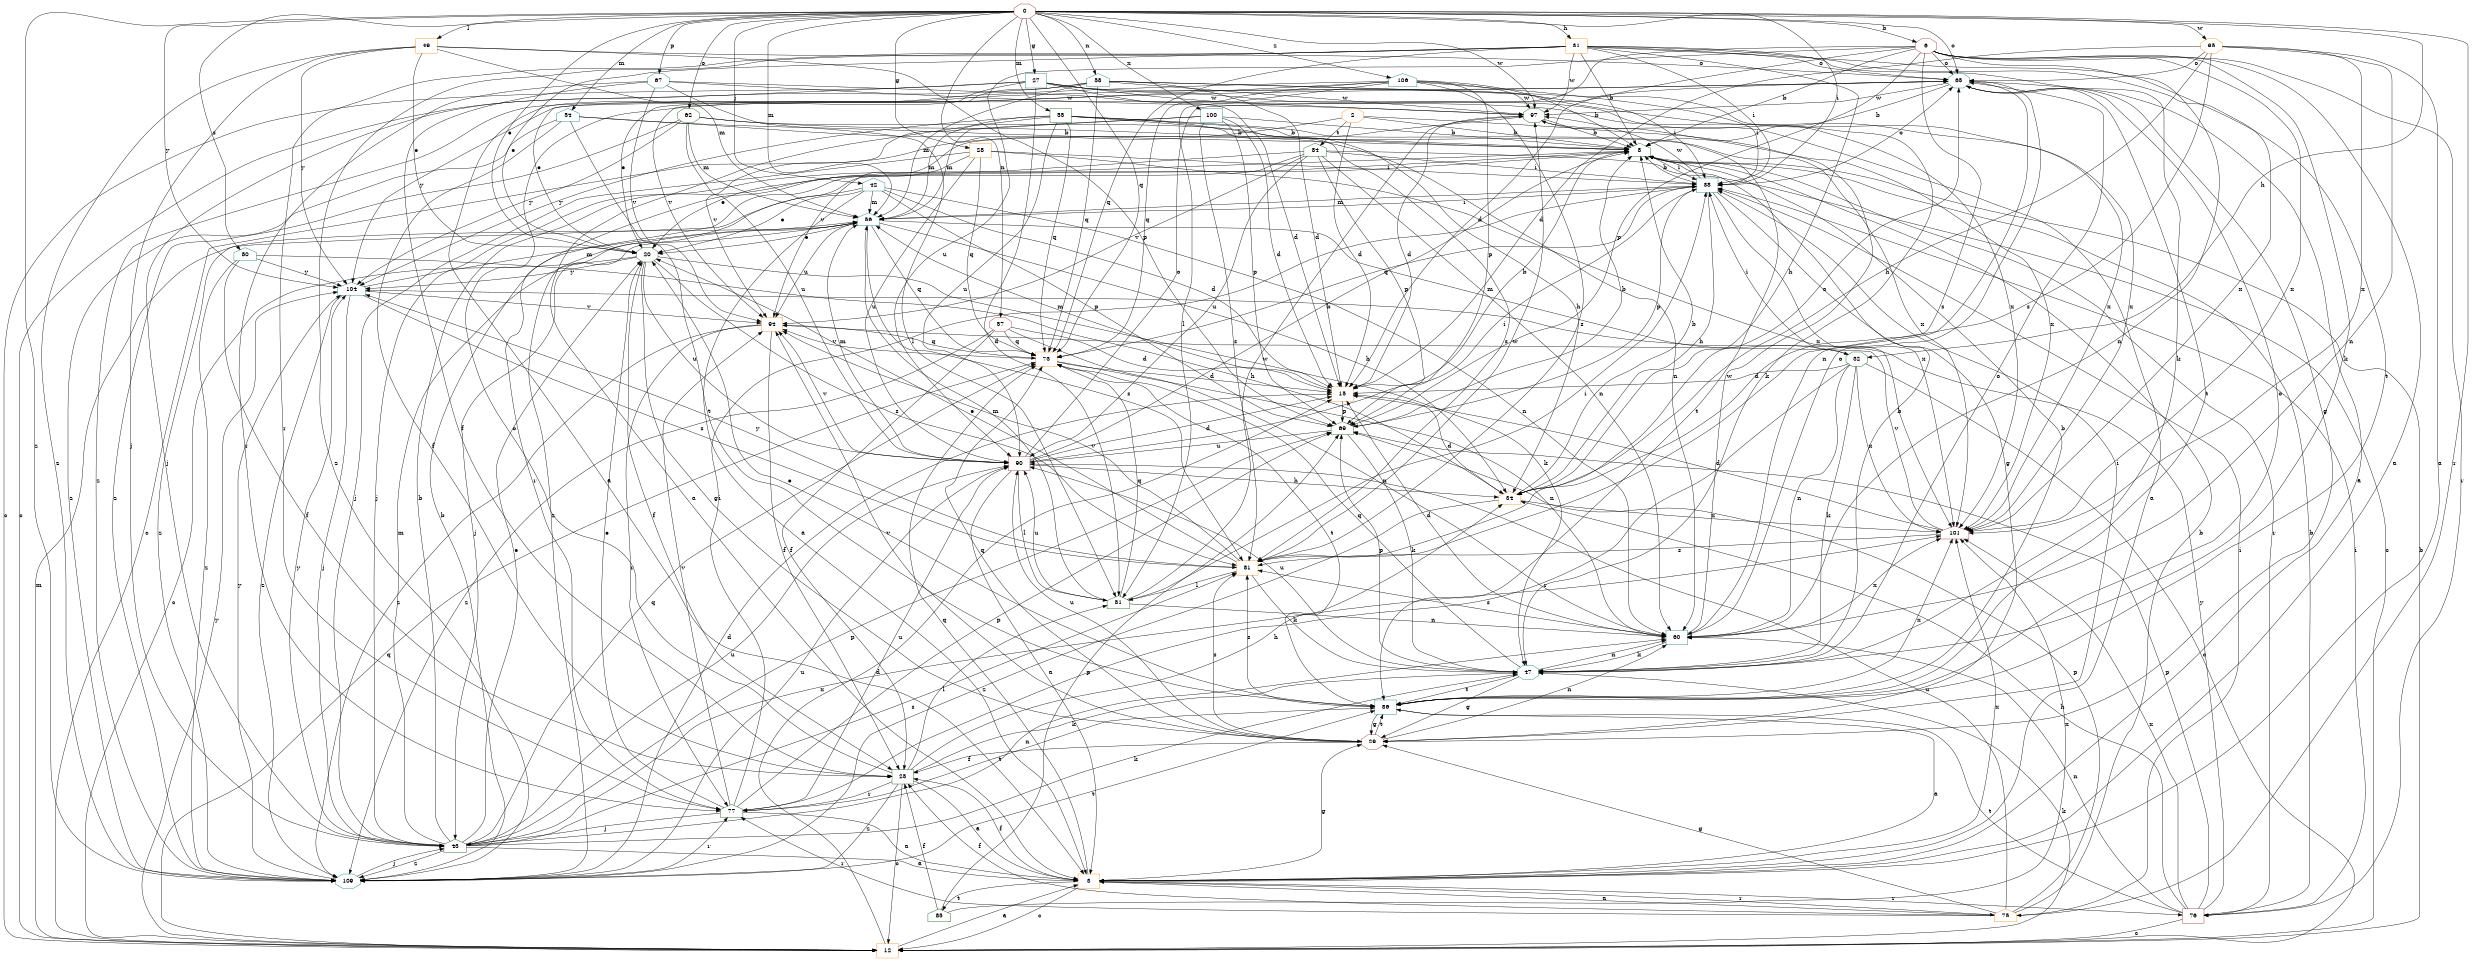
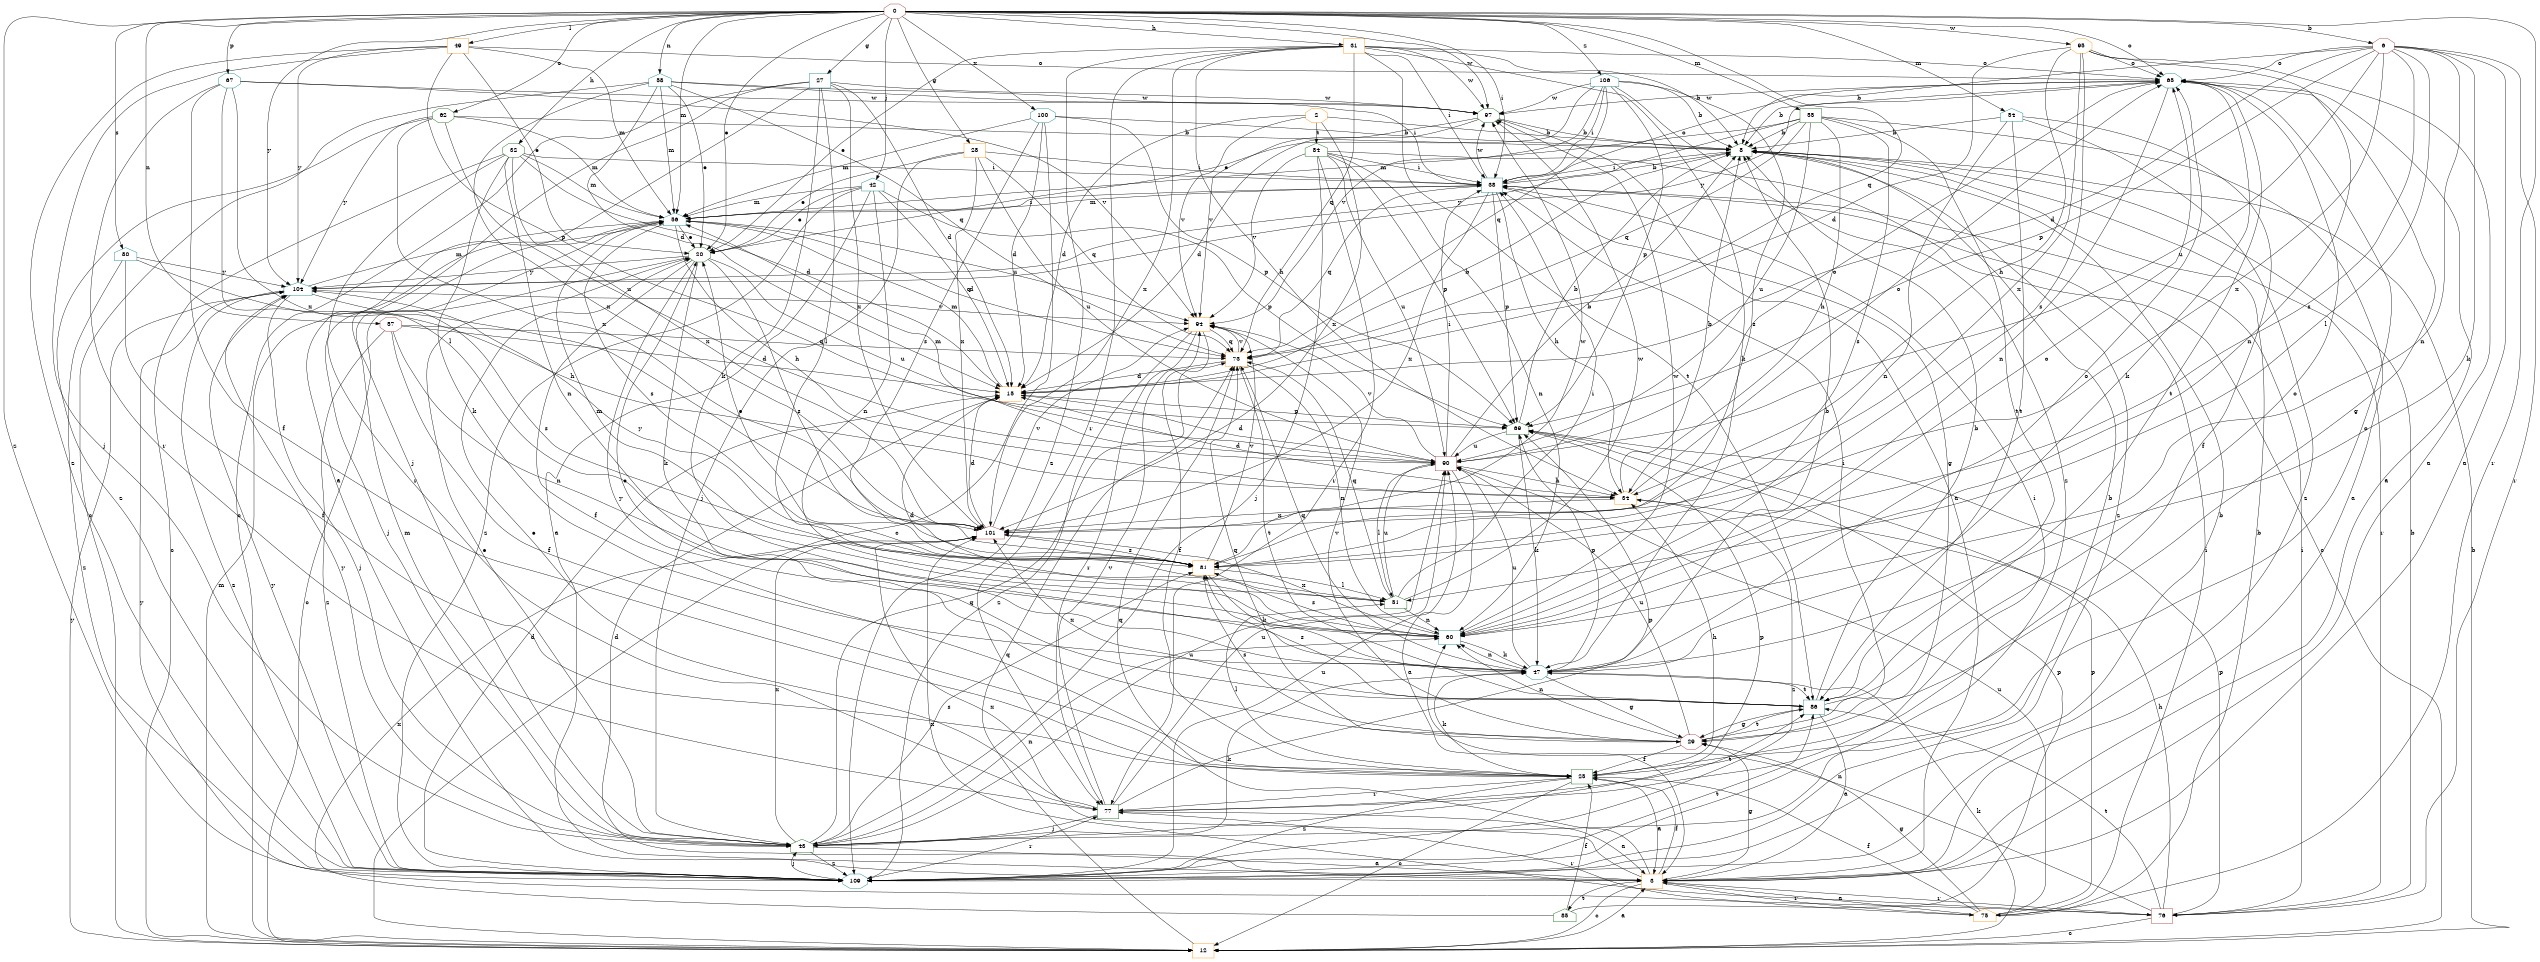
(1212, 116) -> (1043, 116)
(1362, 264) -> (585, 189)
(996, 342) -> (826, 342)
(716, 498) -> (621, 498)
none -> (2002, 499)
(931, 615) -> (798, 854)
(732, 812) -> (1108, 812)
